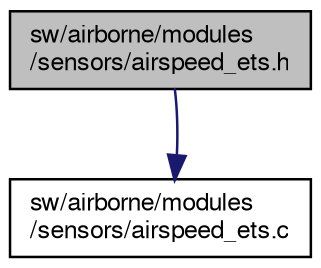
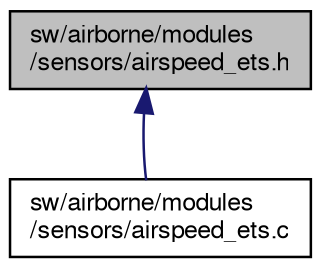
(177, 122) -> (144, 147)
